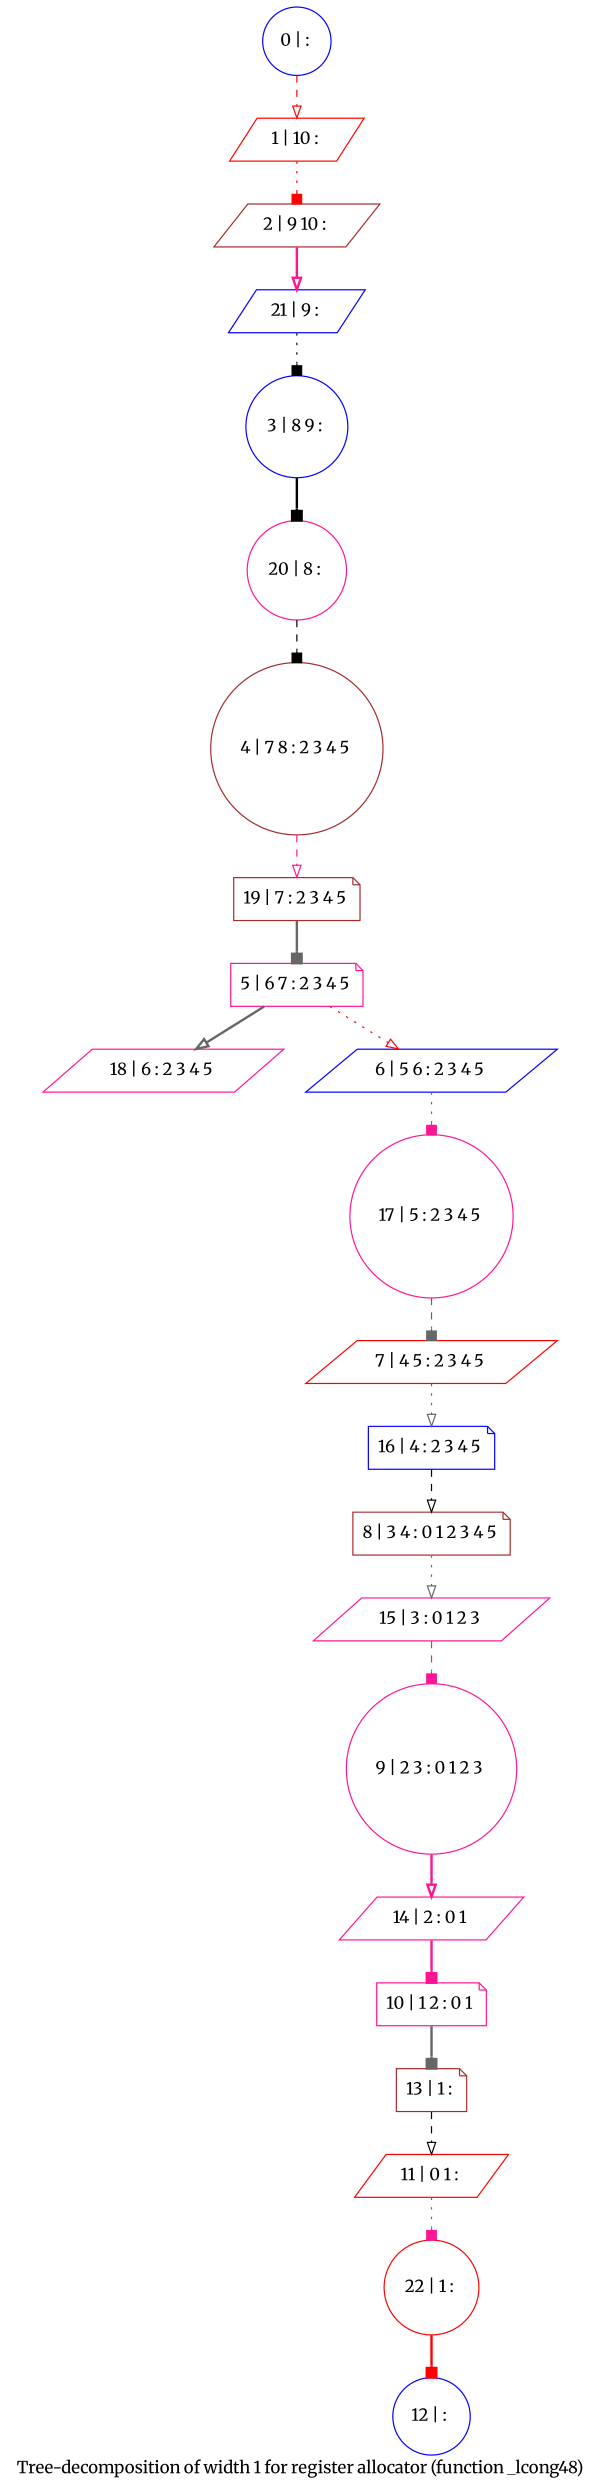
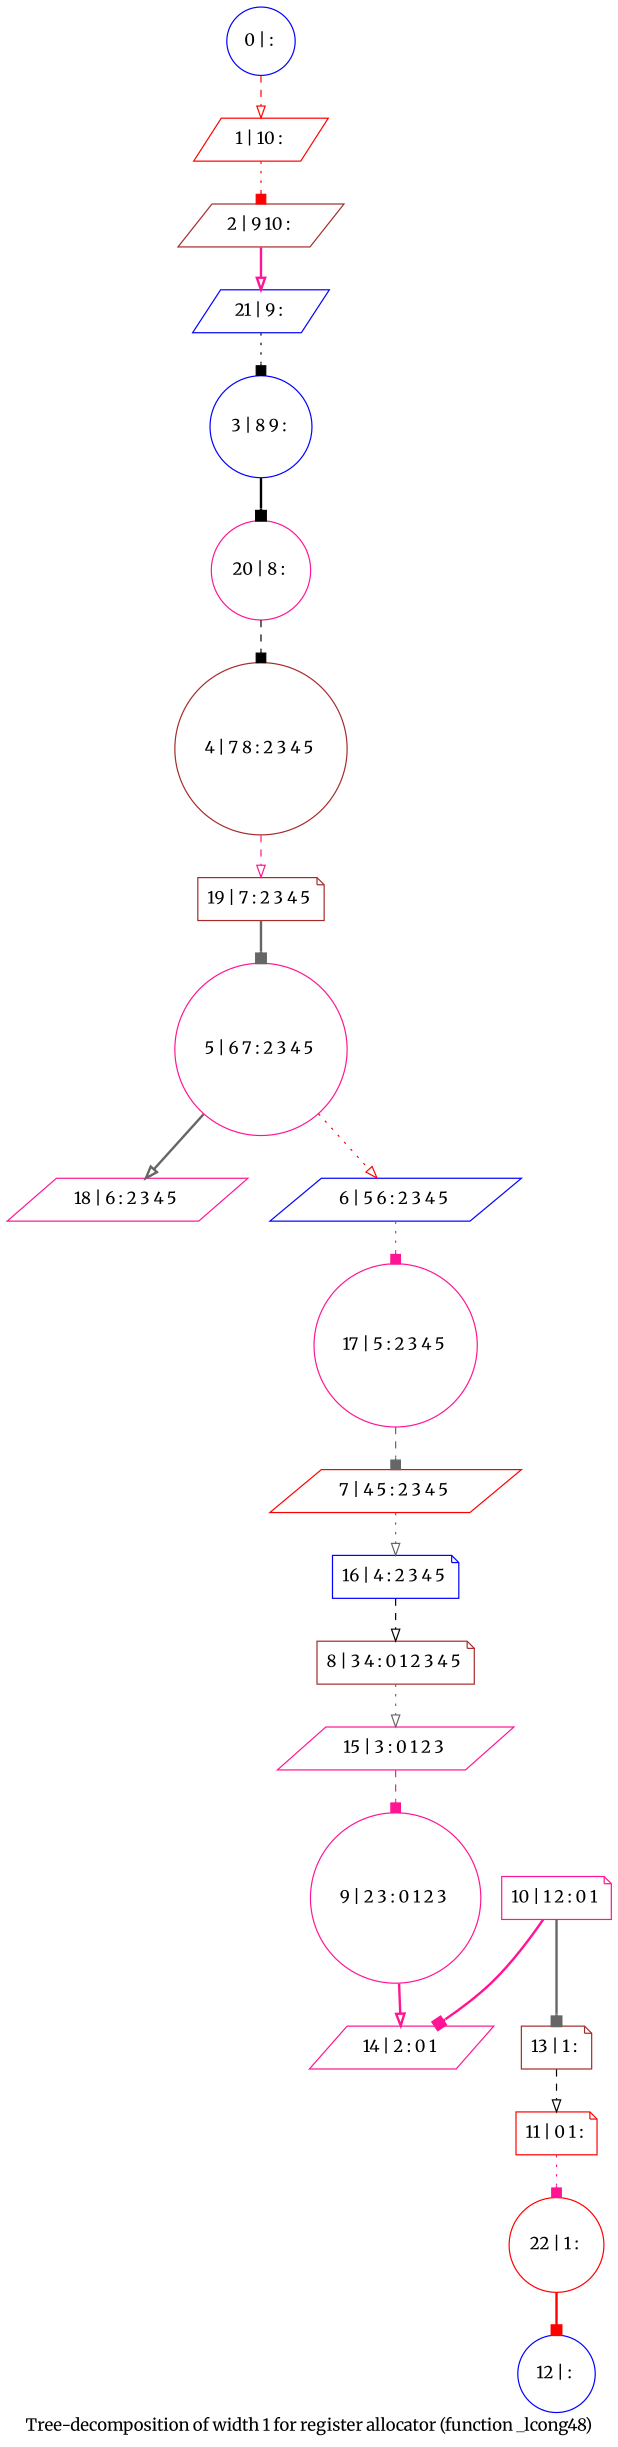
(297, 985) -> (261, 1049)
(432, 1956) -> (500, 1975)
(432, 2176) -> (557, 2133)
